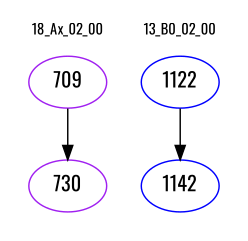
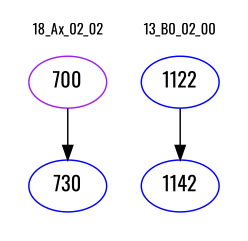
(68, 31) -> (68, 31)
(68, 82) -> (68, 82)
(68, 186) -> (68, 186)
